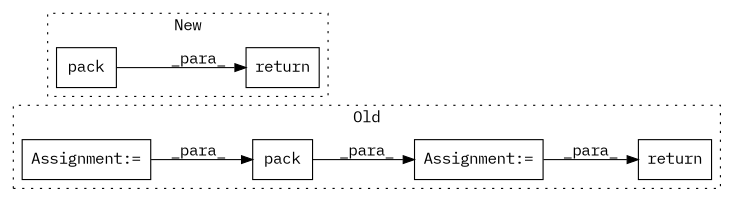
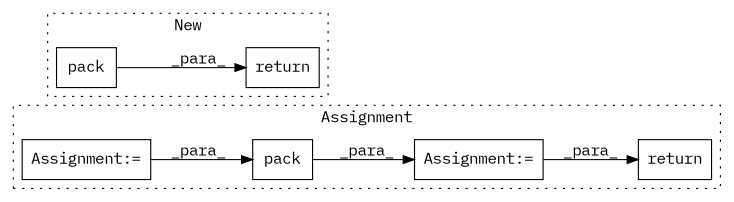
(367, 118) -> (367, 118)
